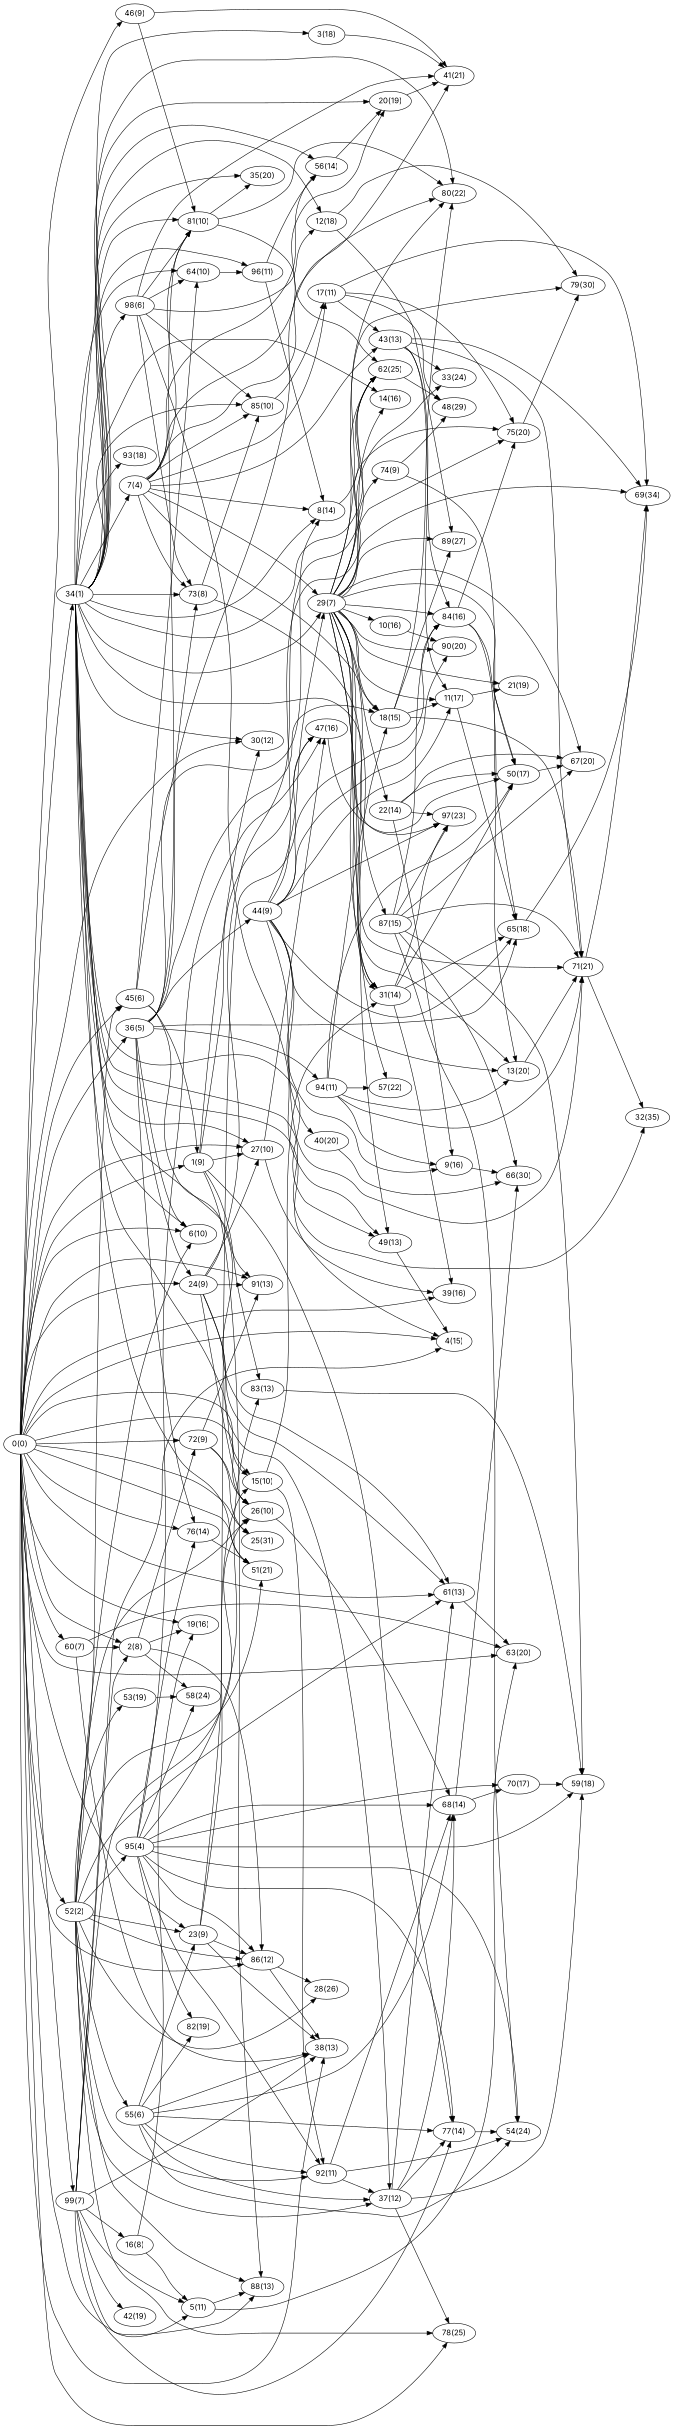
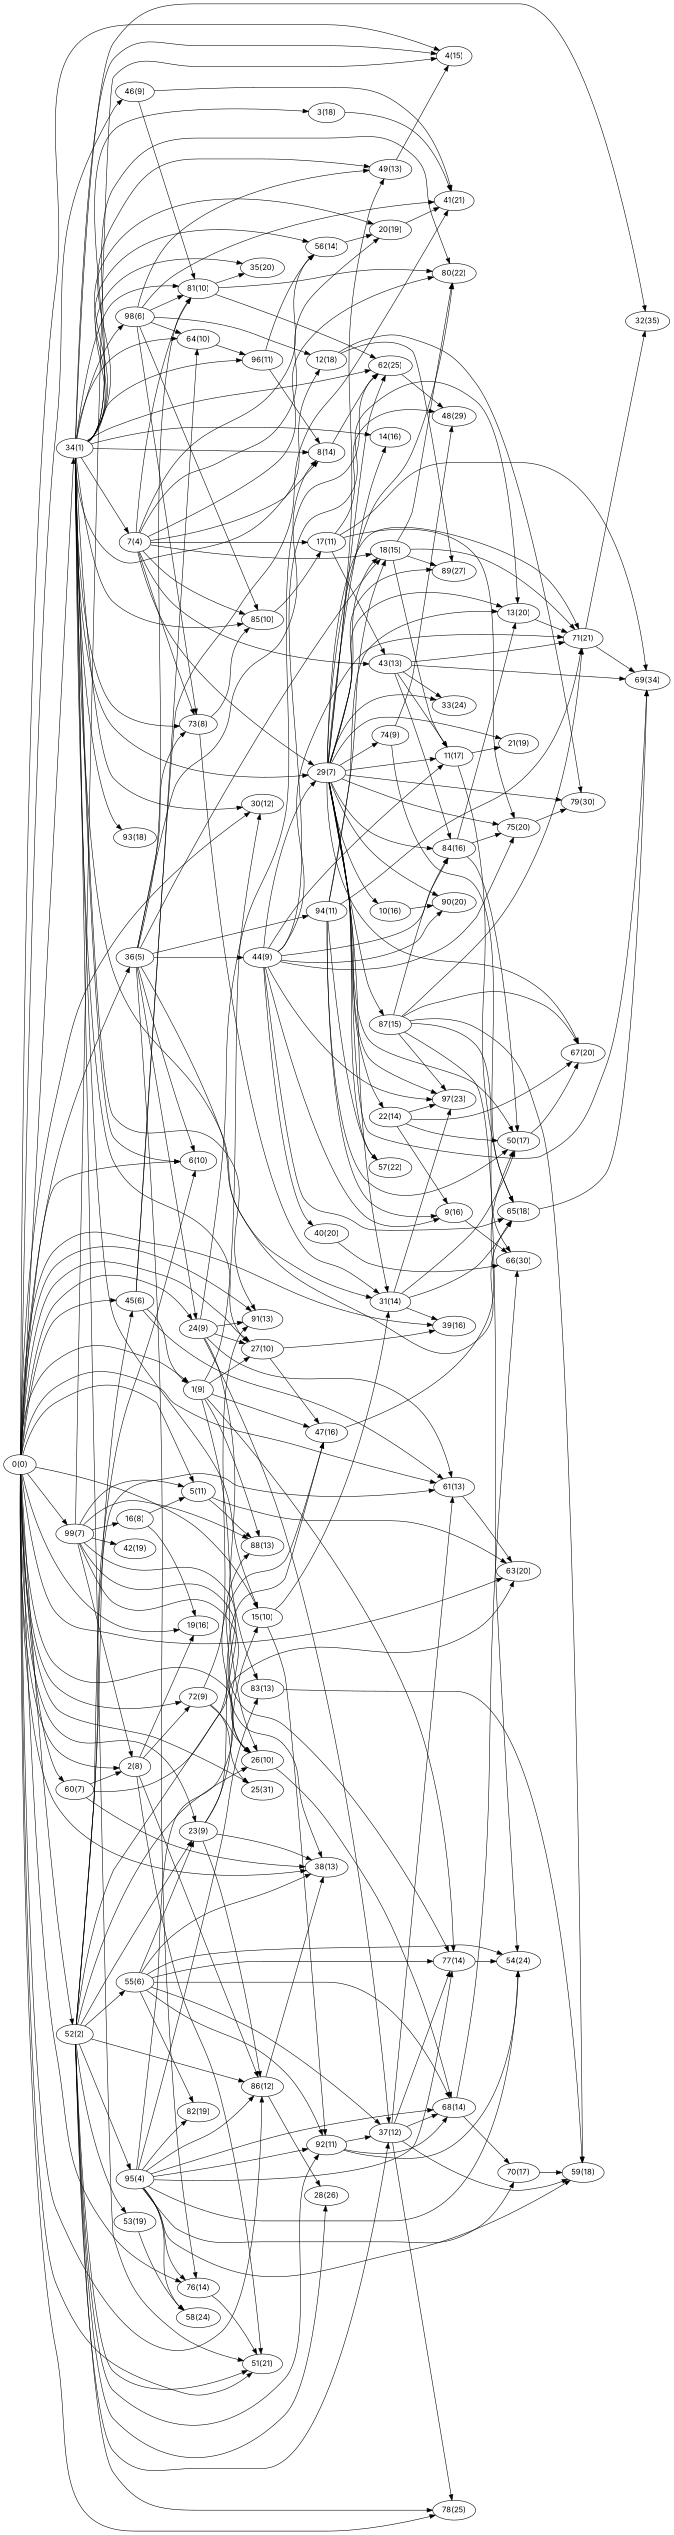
(156, 1664) -> (209, 2060)
